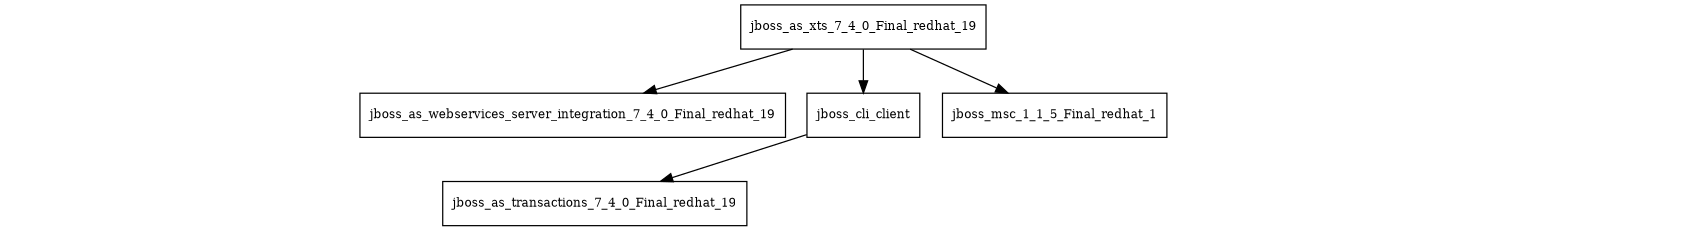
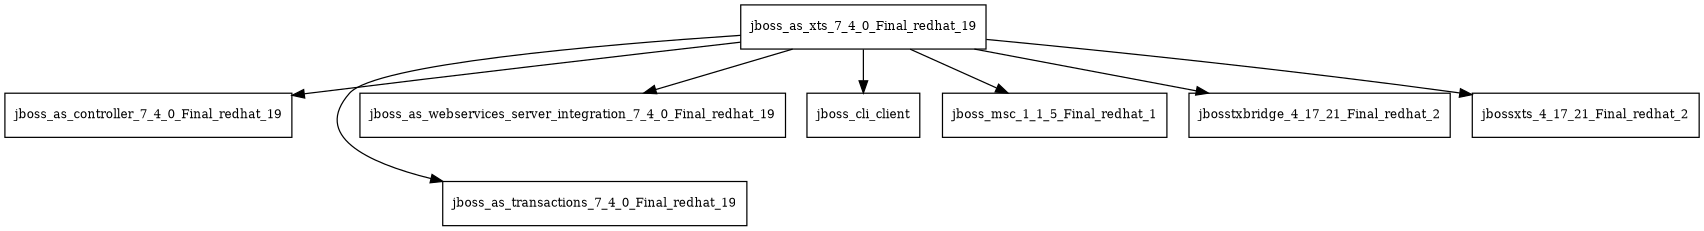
none -> (148, 115)
none -> (1320, 115)
none -> (1586, 115)
(739, 156) -> (470, 61)
